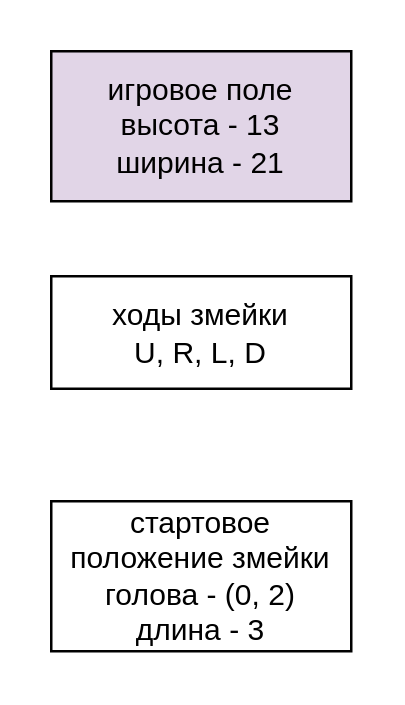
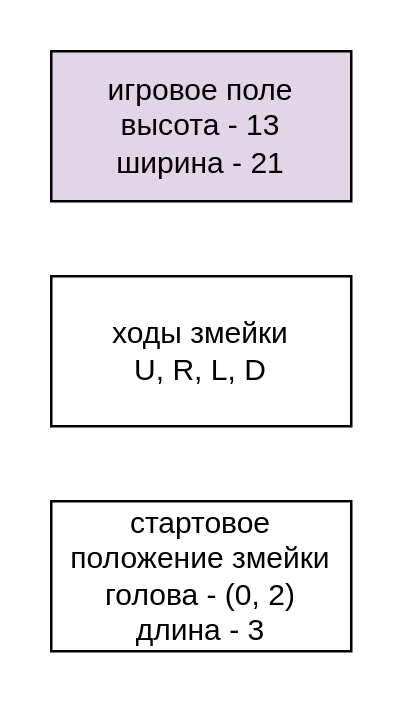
(201, 333) -> (201, 351)
